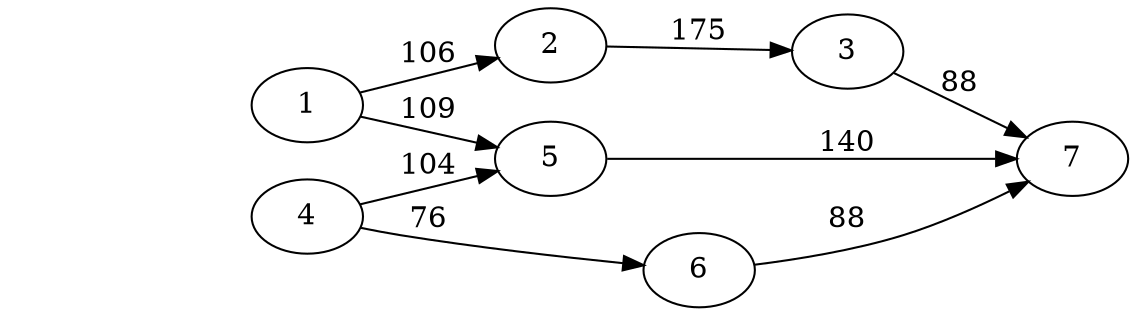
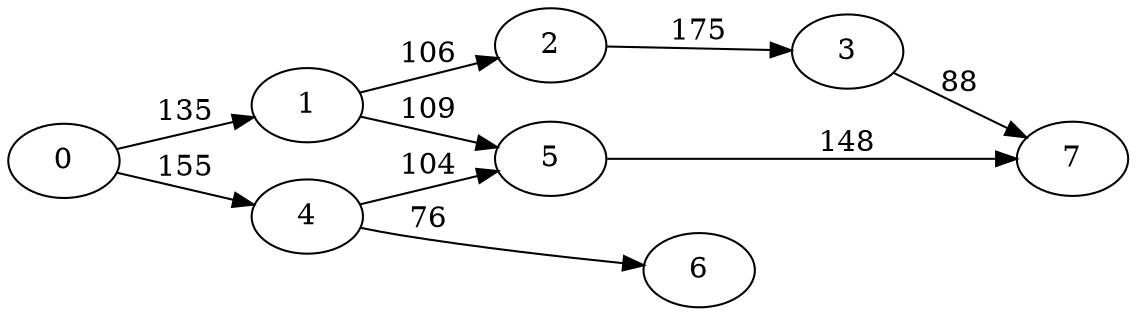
(848, 143) -> (848, 143)
none -> (64, 161)
(885, 240) -> none
